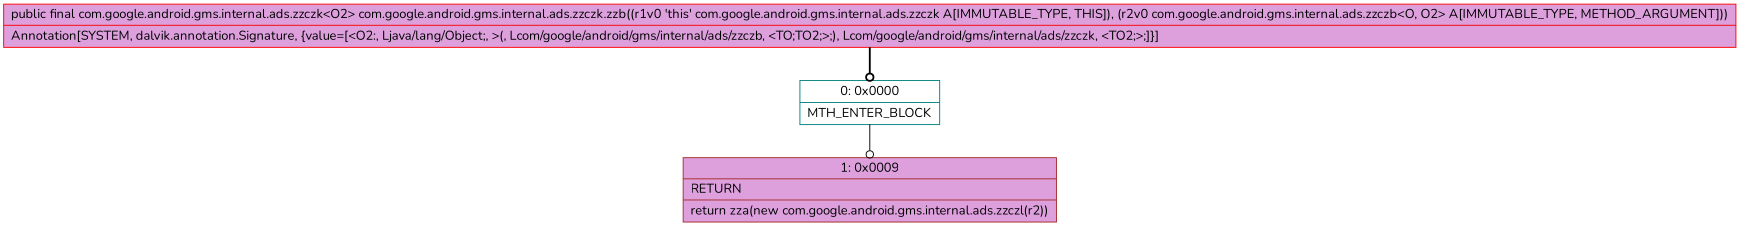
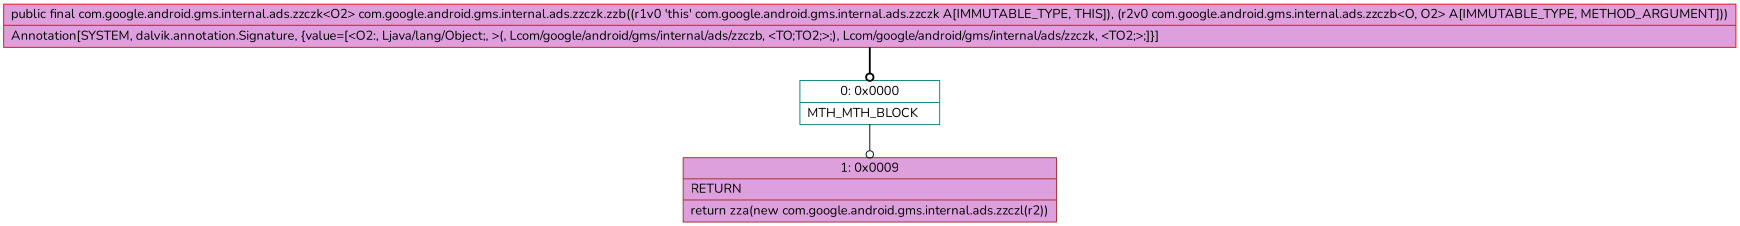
(870, 113) -> (863, 113)
